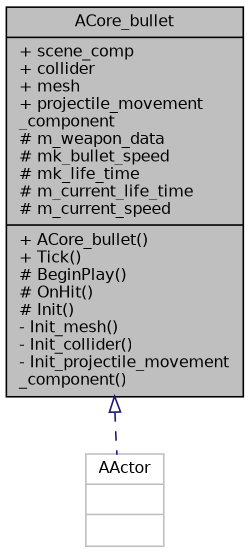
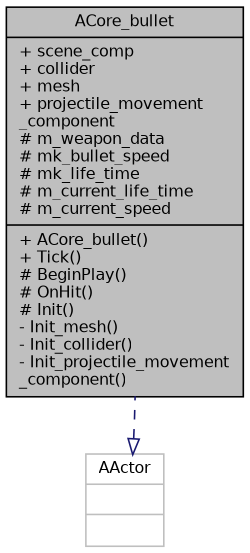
(116, 433) -> (135, 417)
